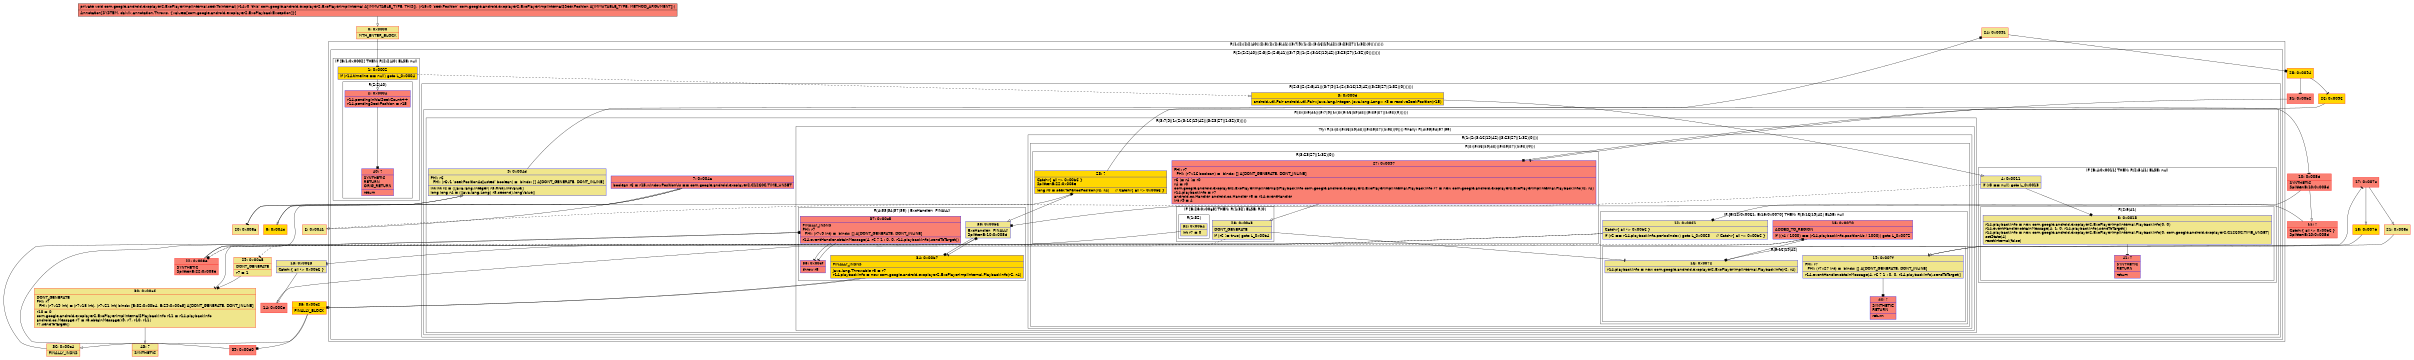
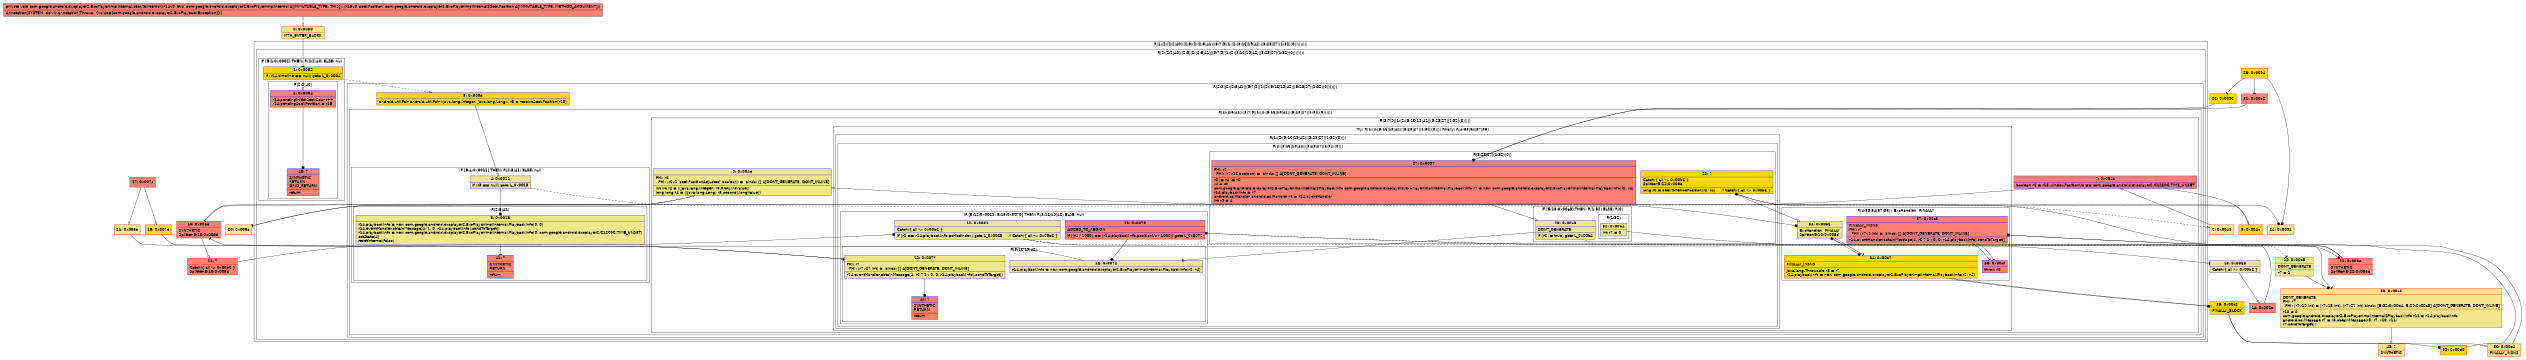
(2146, 53) -> (2289, 148)
(2063, 246) -> (691, 246)
(927, 267) -> (1881, 267)
(243, 350) -> (2454, 350)
